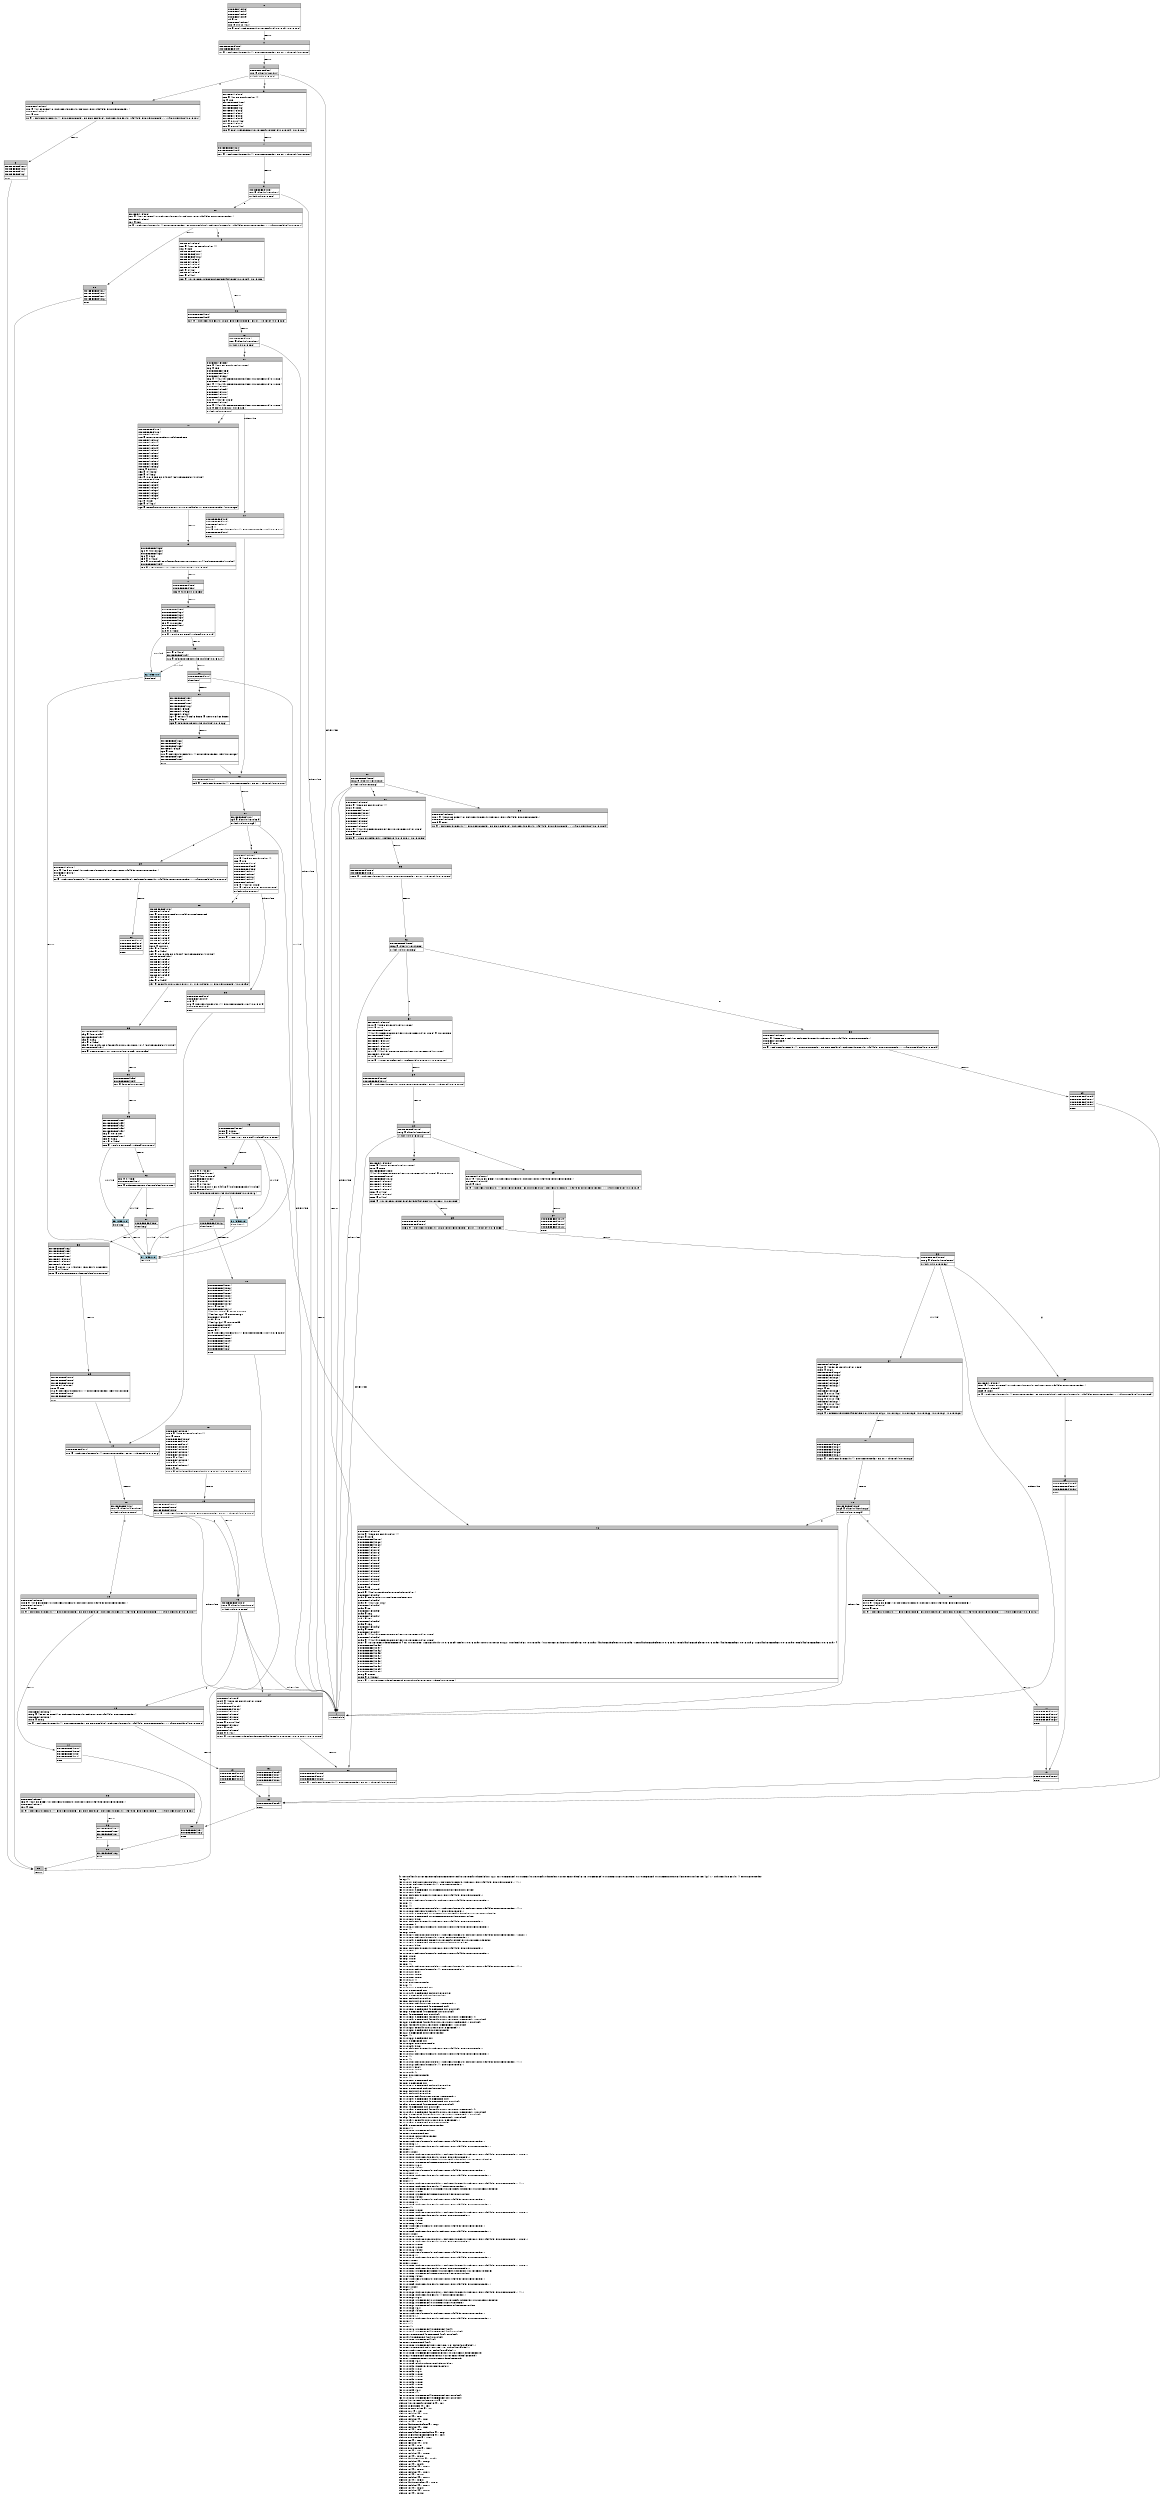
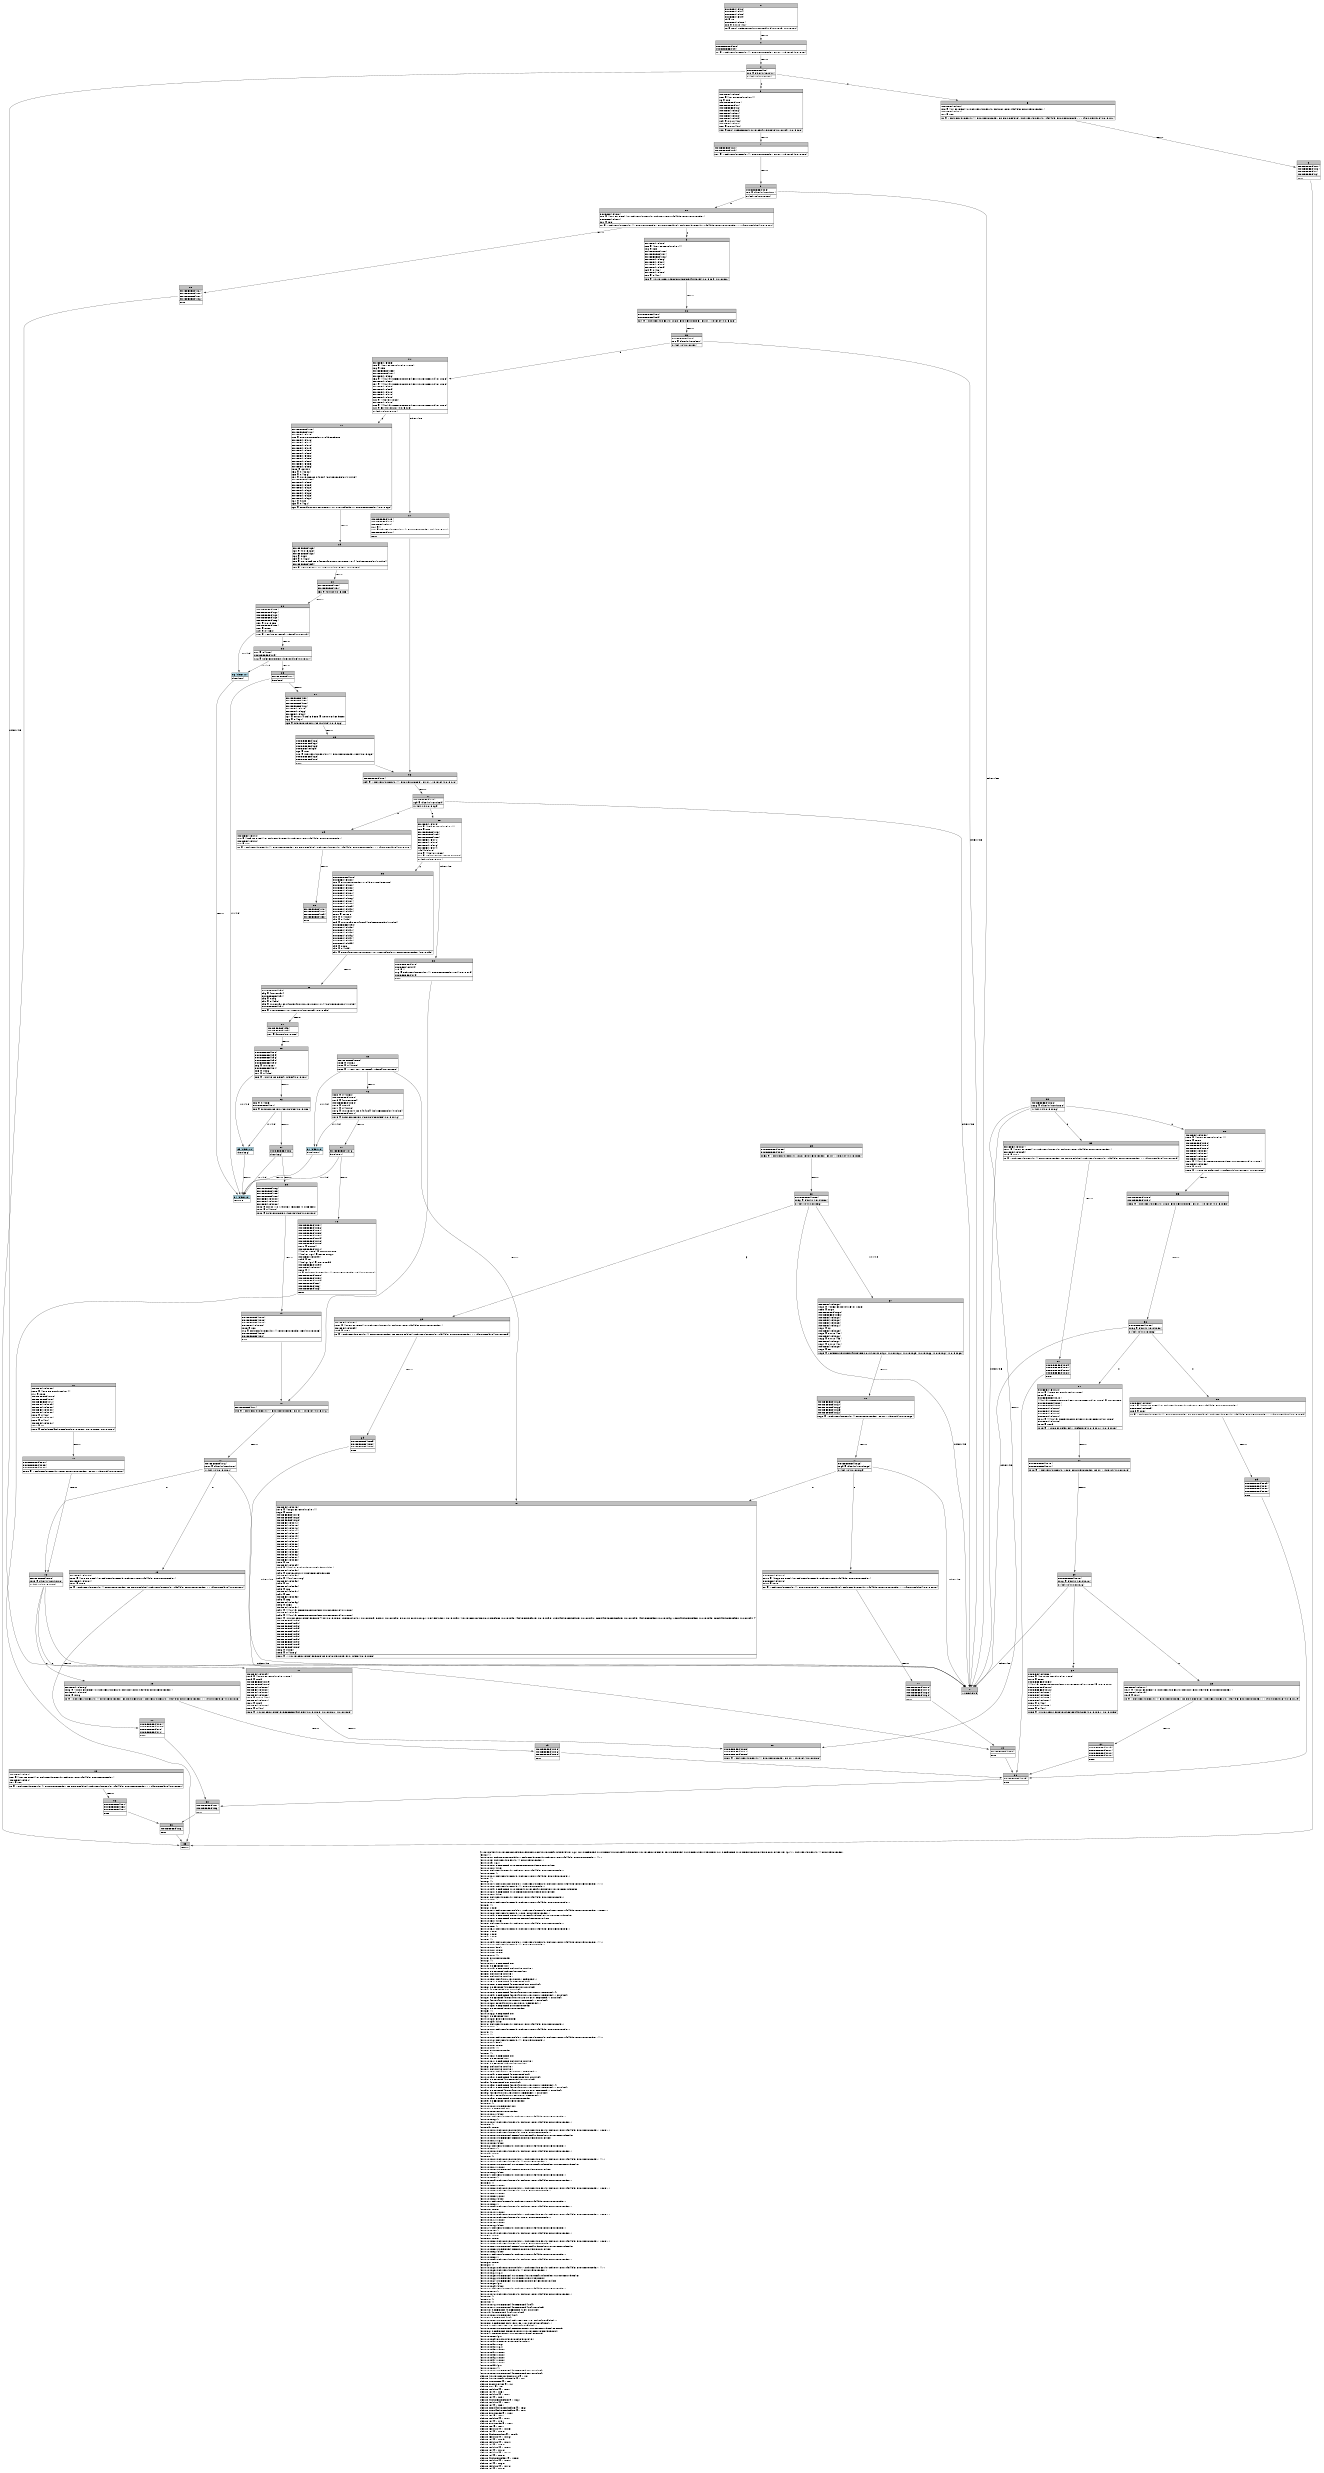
(180, 709) -> (296, 709)
(245, 882) -> (426, 850)
(440, 1209) -> none
none -> (1075, 1259)
none -> (1059, 1765)
